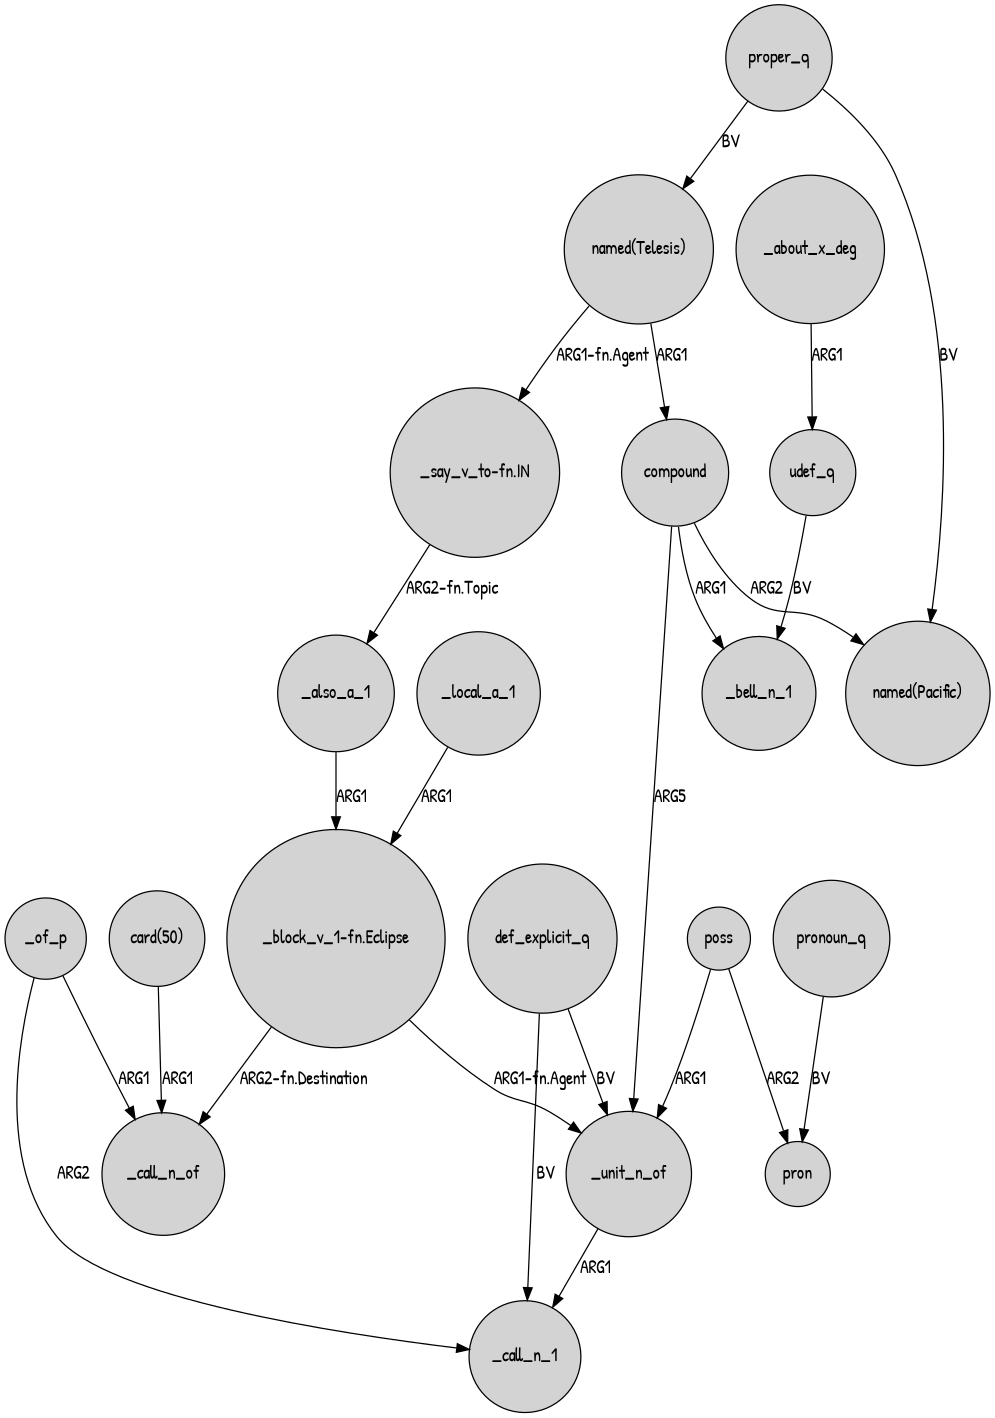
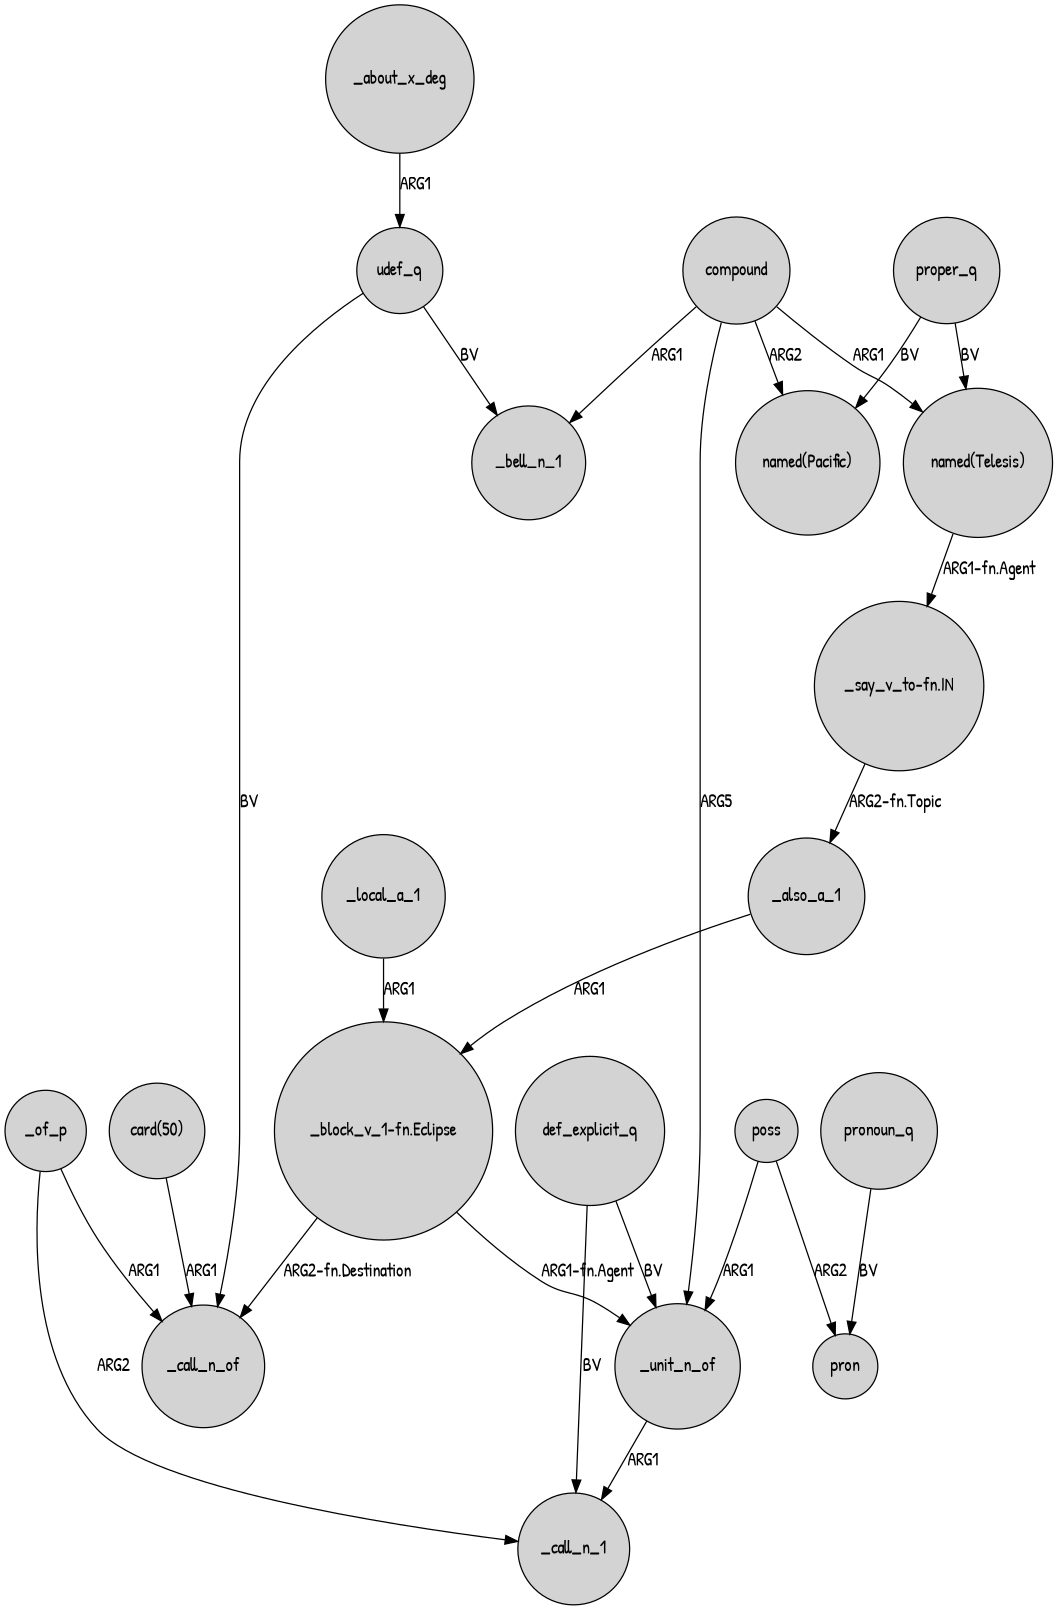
(658, 365) -> (843, 358)
none -> (240, 770)
